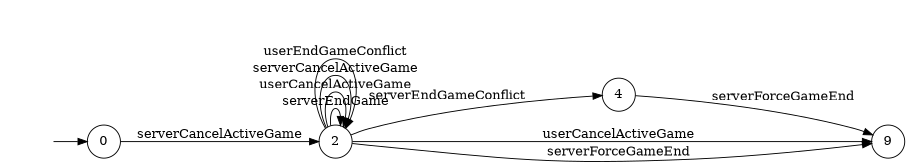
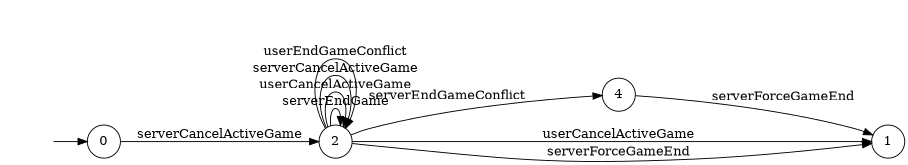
(888, 142) -> (888, 142)
